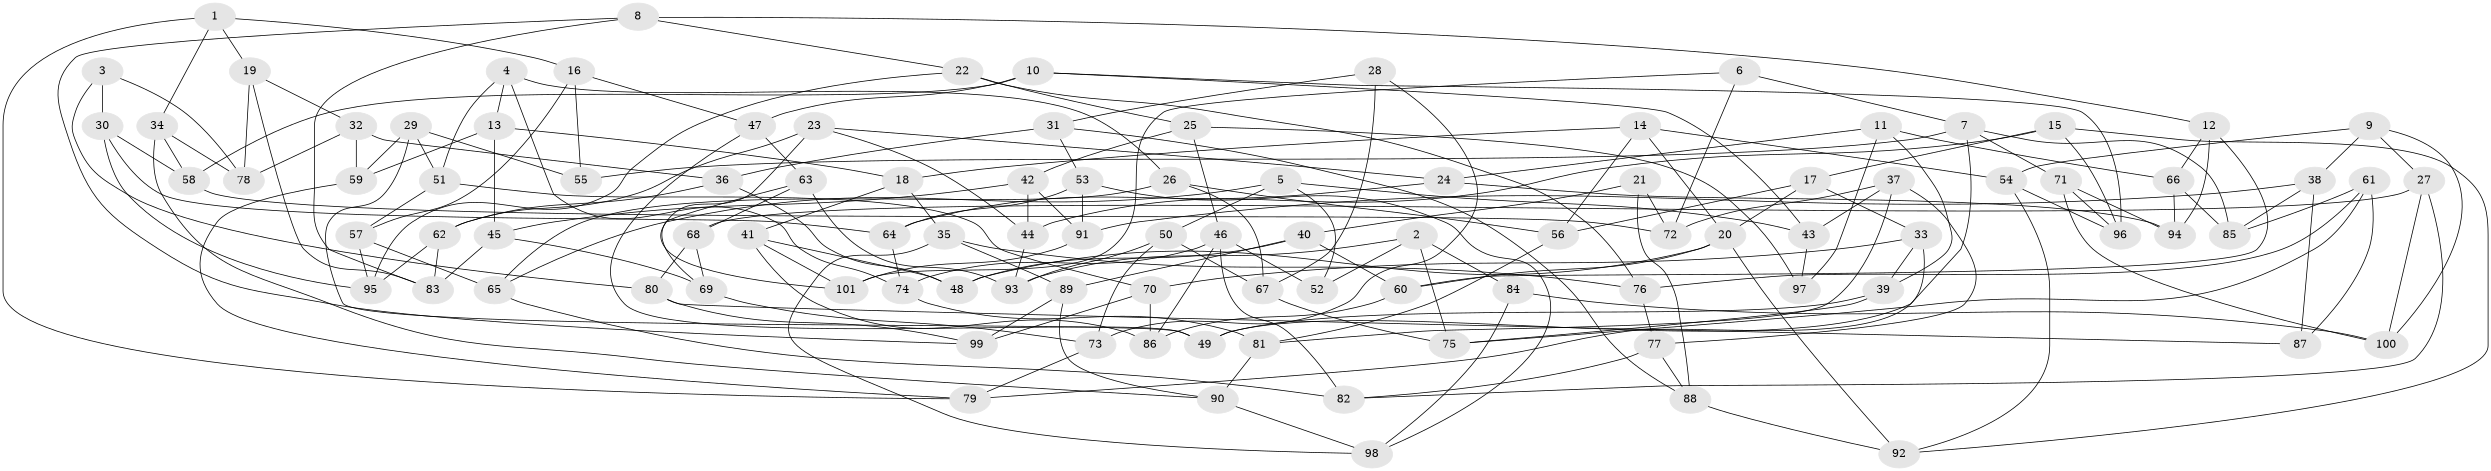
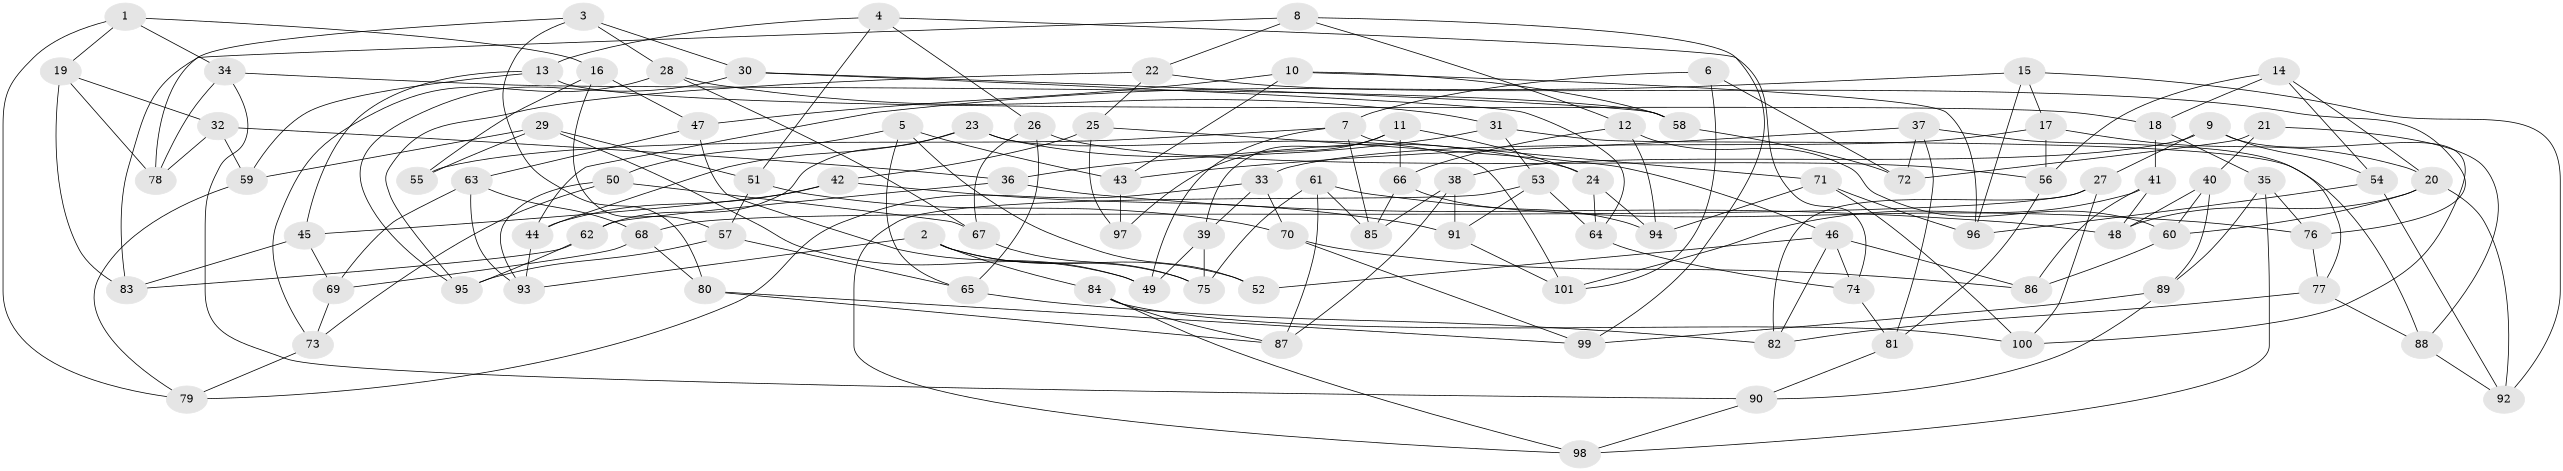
none -> (632, 48)
none -> (1197, 326)
